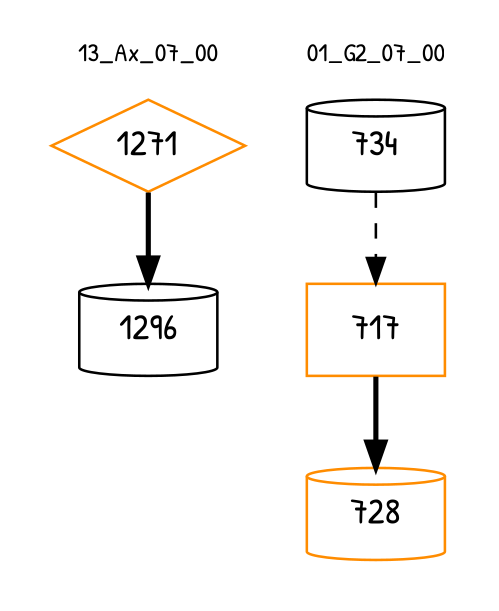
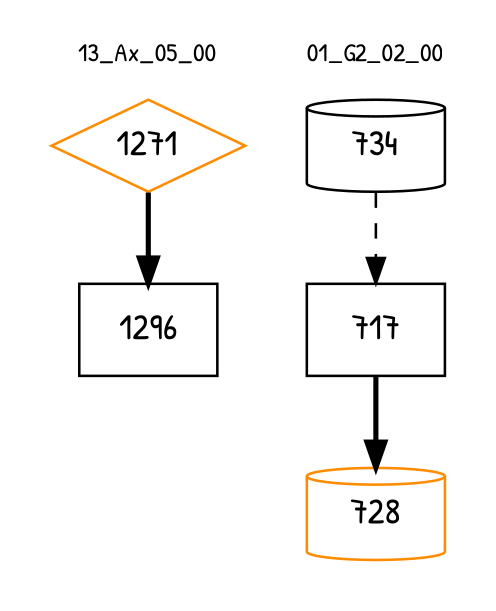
(148, 55) -> (148, 55)
(377, 55) -> (376, 55)
(148, 330) -> (148, 330)
(376, 330) -> (376, 330)
